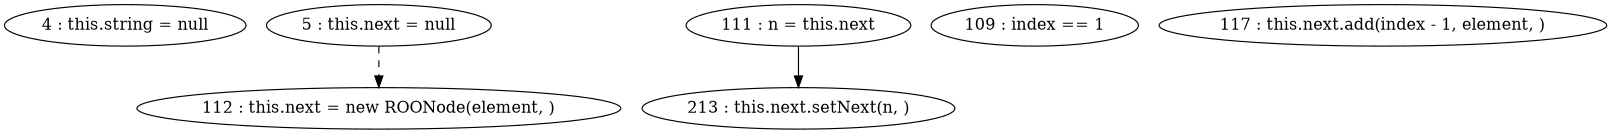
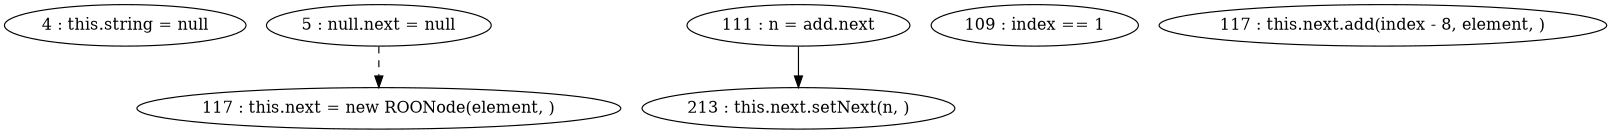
(379, 25) -> (379, 25)
(798, 25) -> (798, 25)
(1383, 25) -> (1383, 25)
(379, 108) -> (379, 108)
